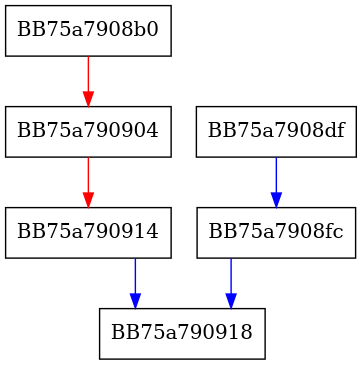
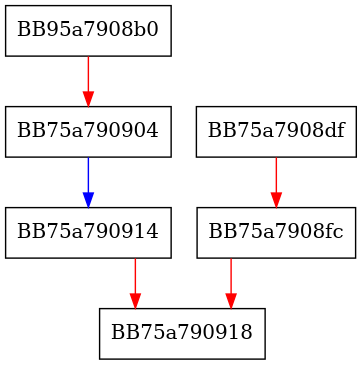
(88, 31) -> (88, 31)
(88, 175) -> (88, 175)
(276, 175) -> (276, 175)
(135, 276) -> (135, 276)
(231, 276) -> (231, 276)
